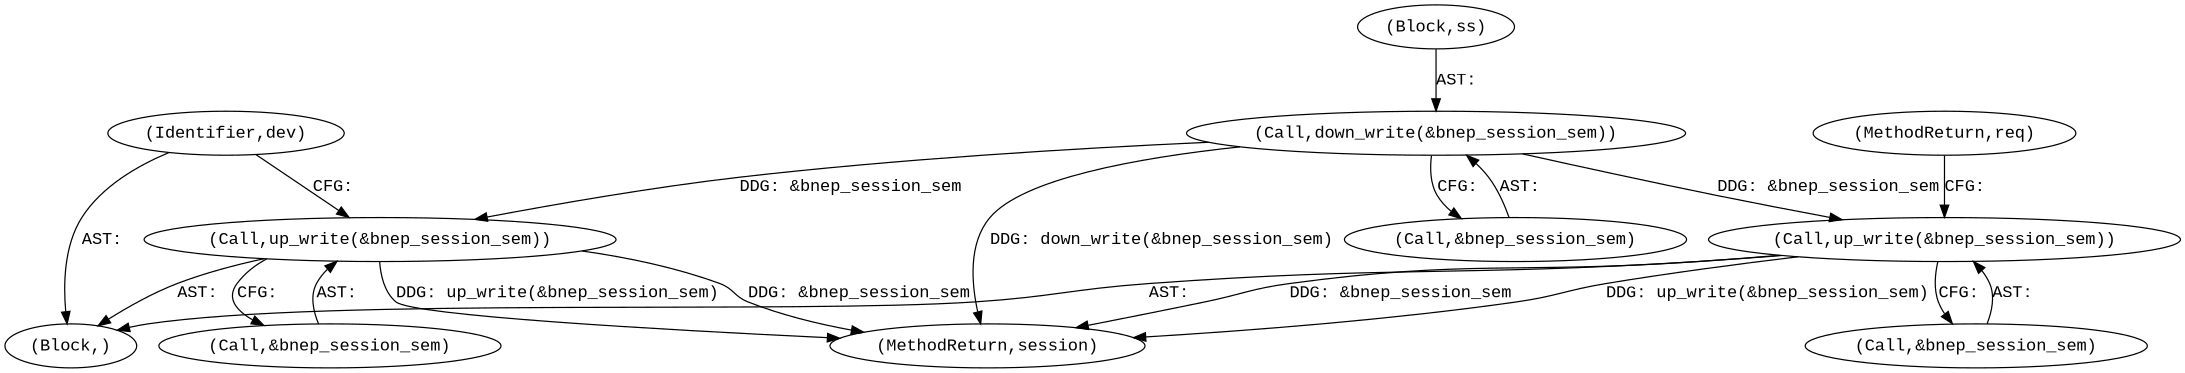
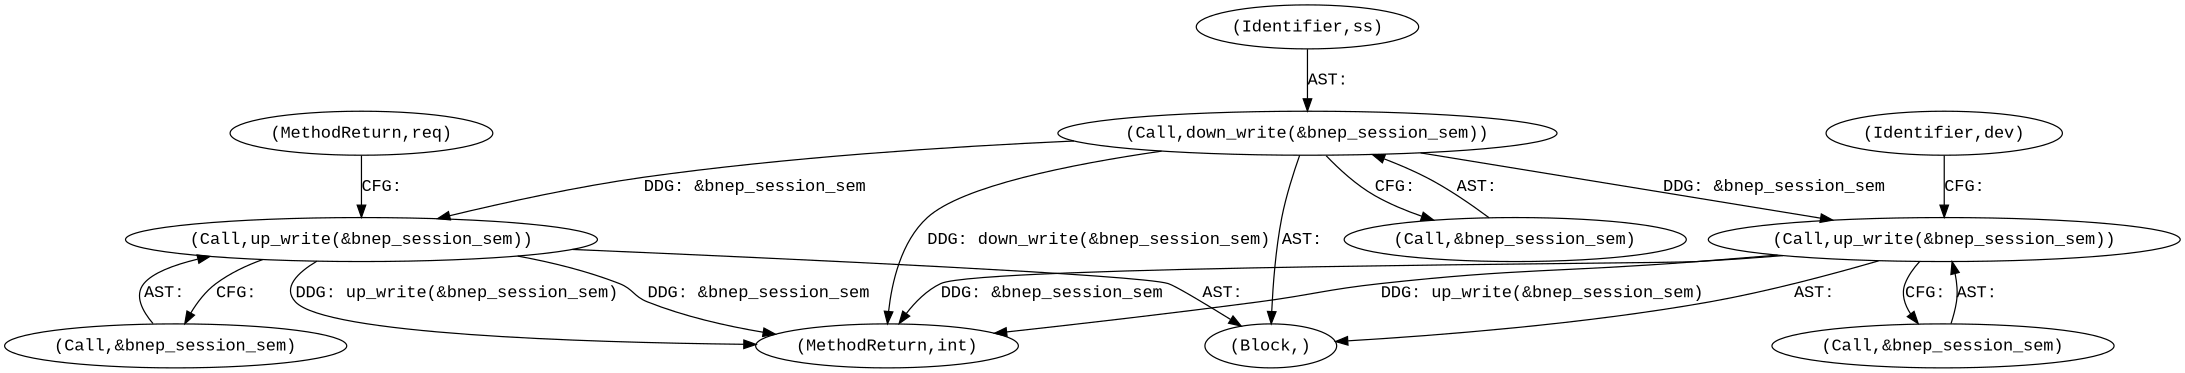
(1436, 27) -> (1307, 27)
(86, 212) -> (1279, 232)
(987, 346) -> (887, 346)
